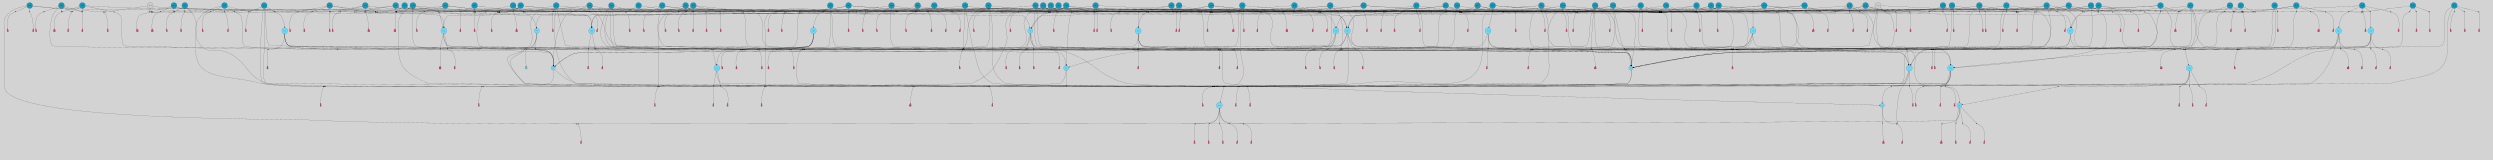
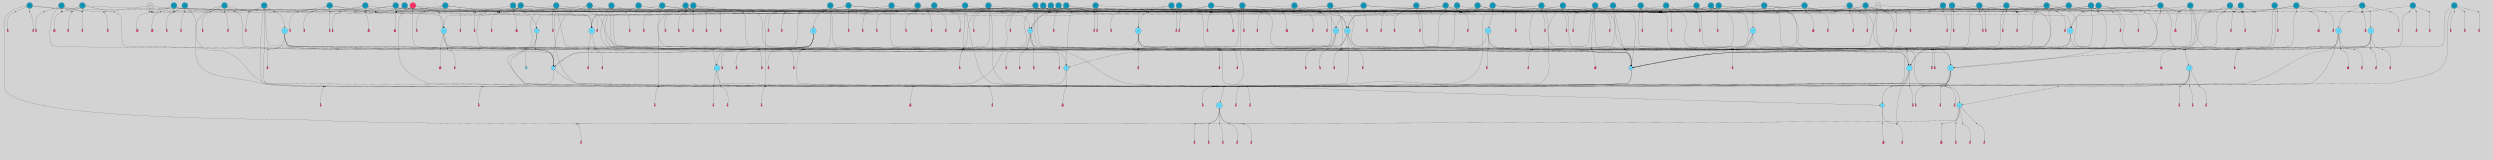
(413, 6) -> (413, 6)
(475, 6) -> none
none -> (1063, 105)
